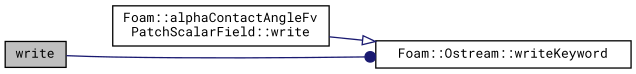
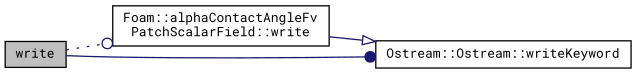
none -> (84, 47)
(503, 54) -> (503, 54)
